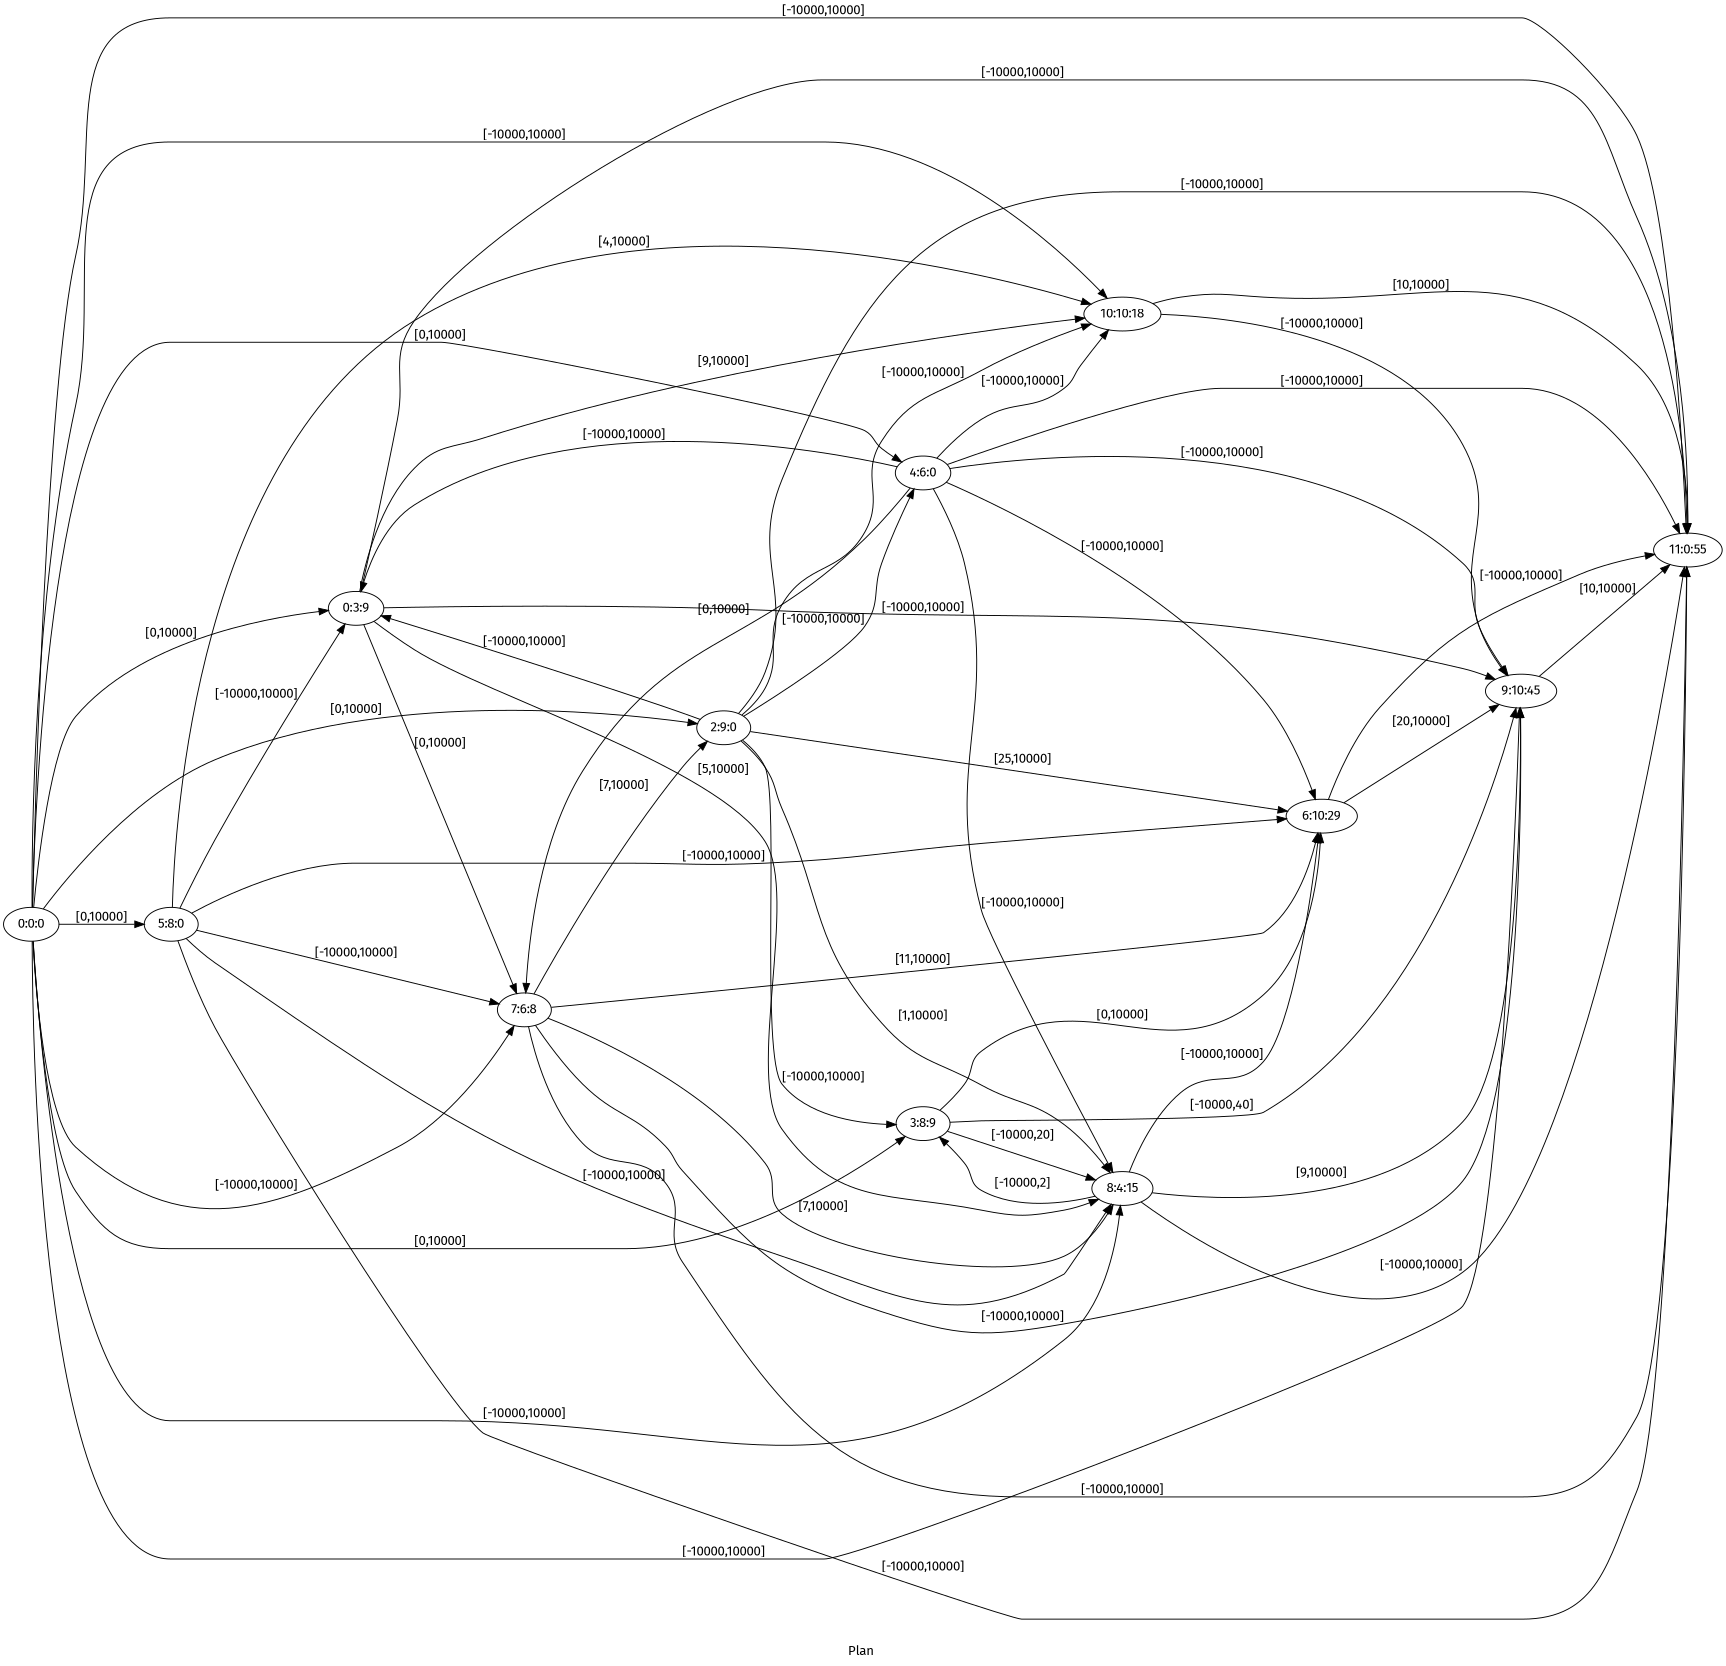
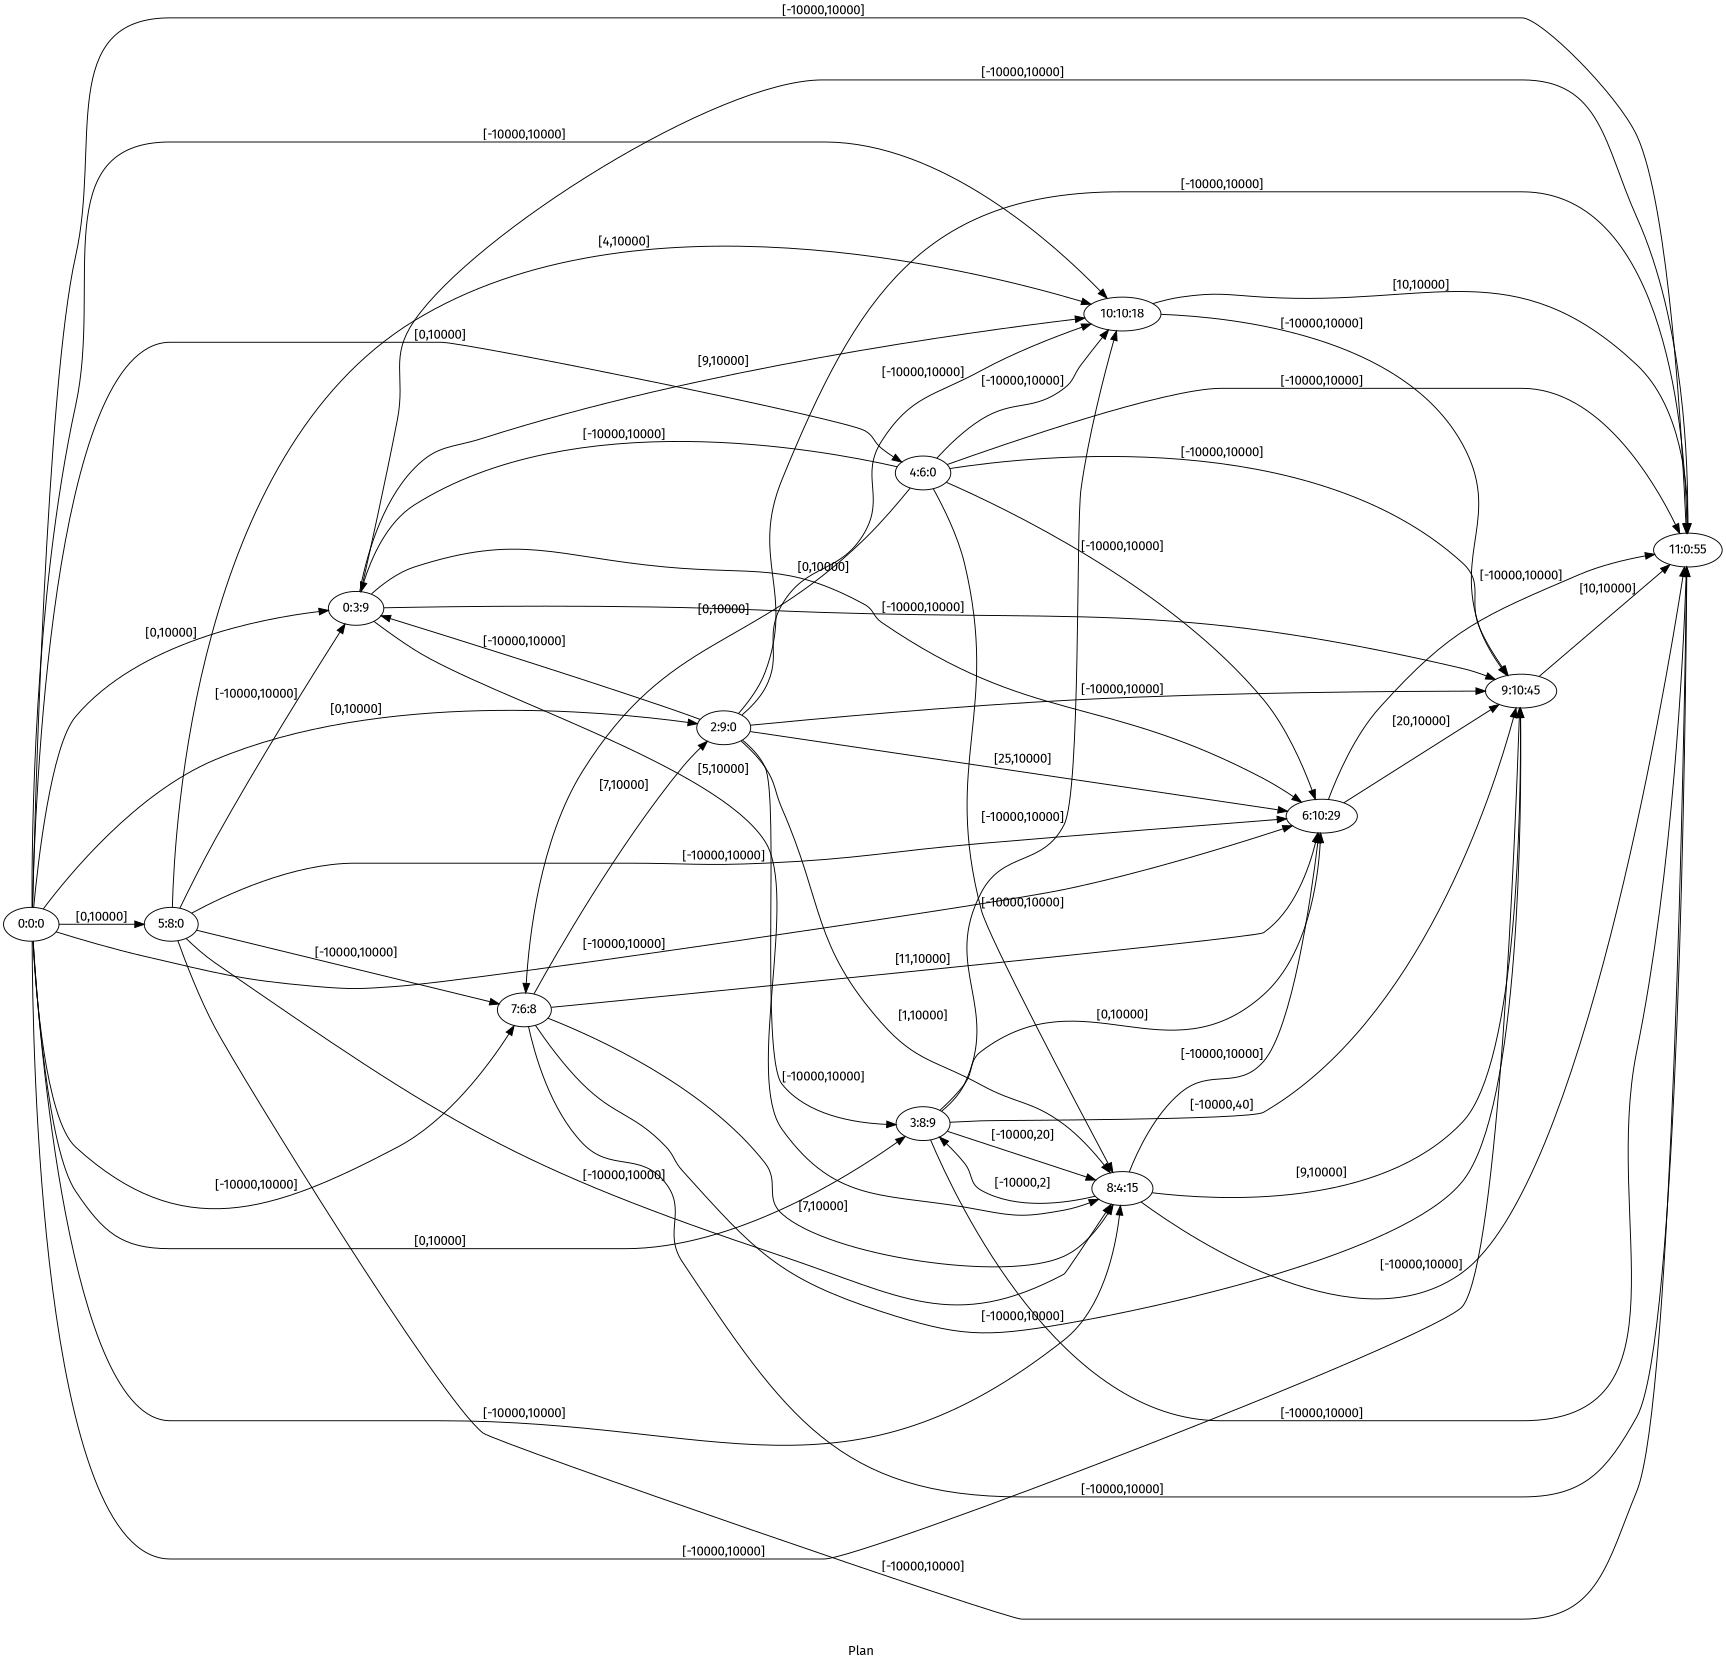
(860, 632) -> (1113, 698)
none -> (1074, 752)
(438, 805) -> (849, 597)
none -> (672, 950)
none -> (1606, 1388)
